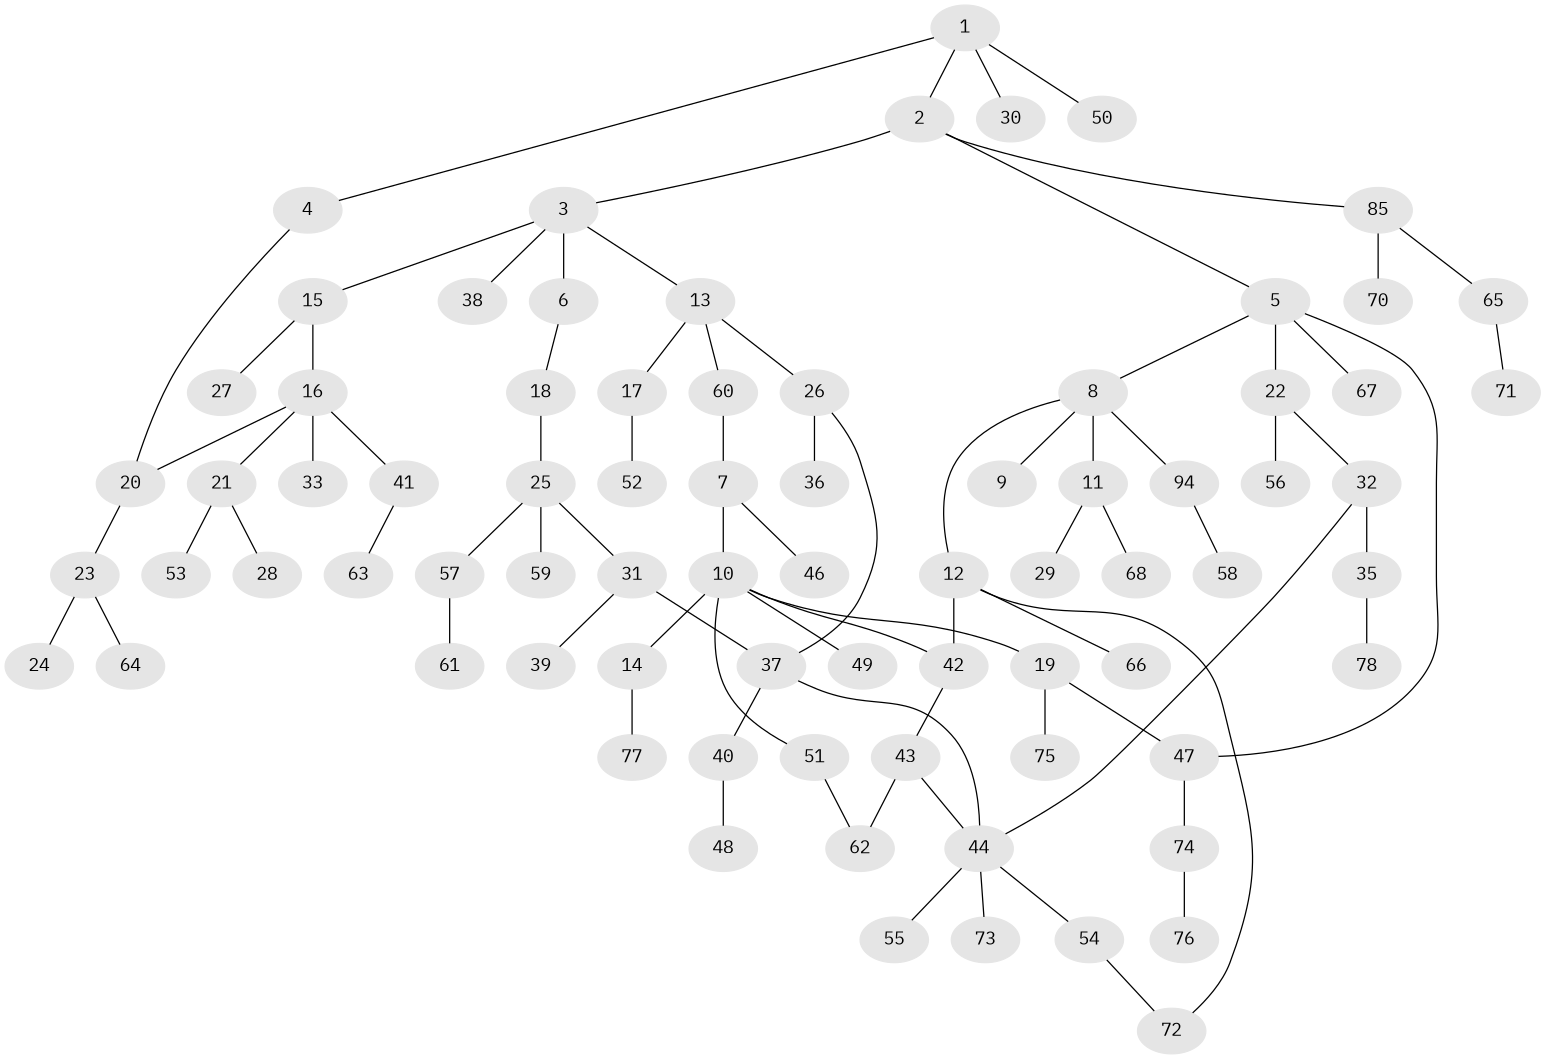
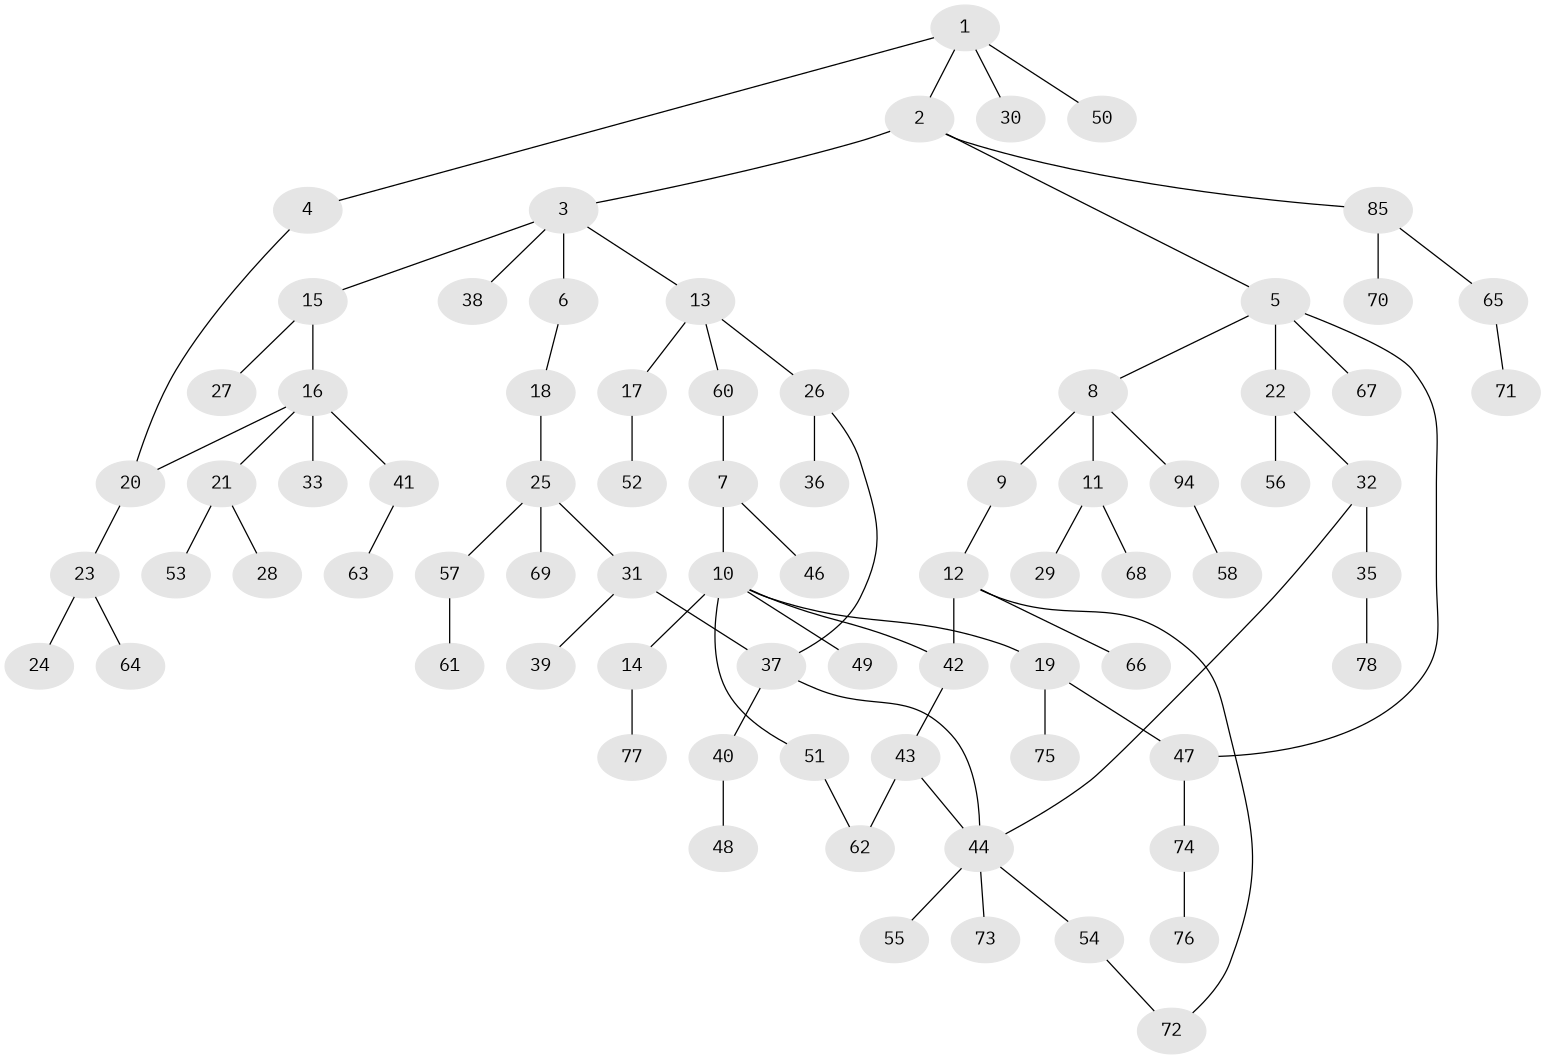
(965, 449) -> (978, 530)
(541, 575) -> (541, 575)
